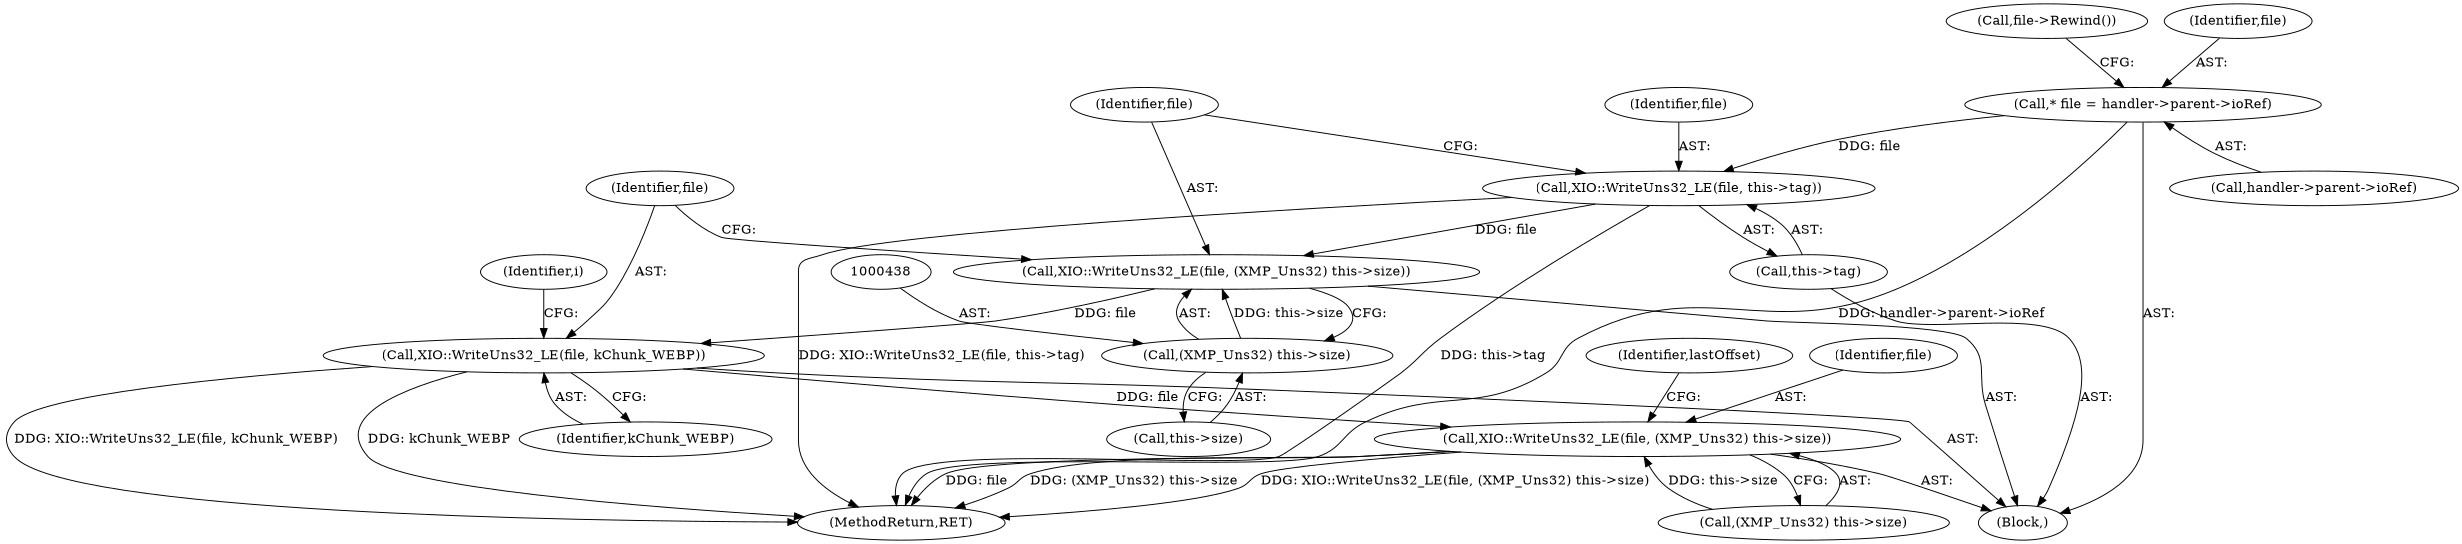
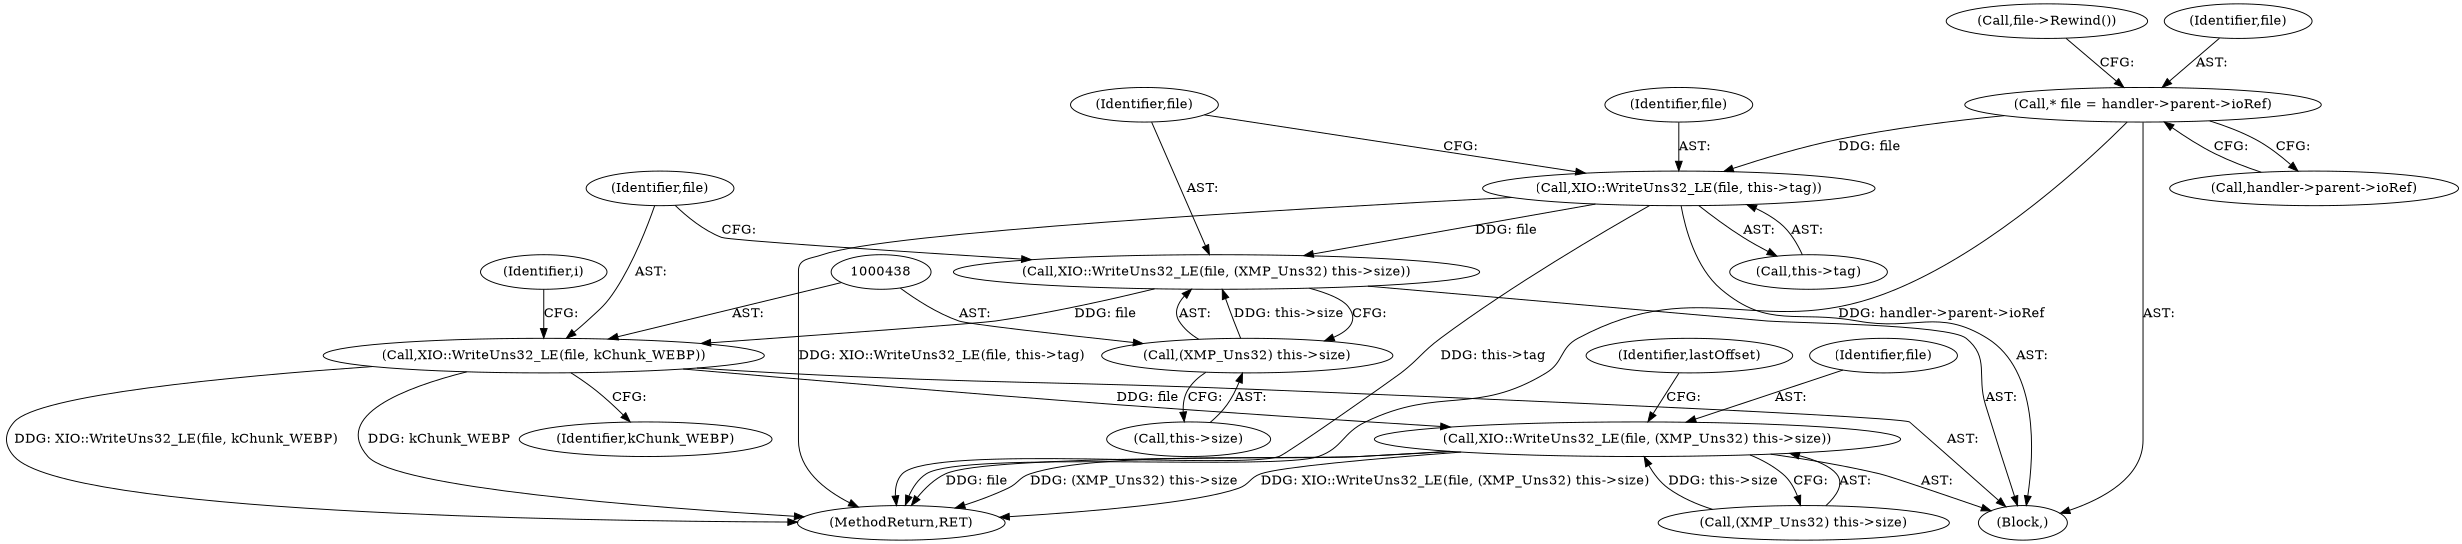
none -> (2253, 138)
(2233, 147) -> (2233, 147)
(2032, 325) -> (1918, 323)
(559, 408) -> (730, 310)
